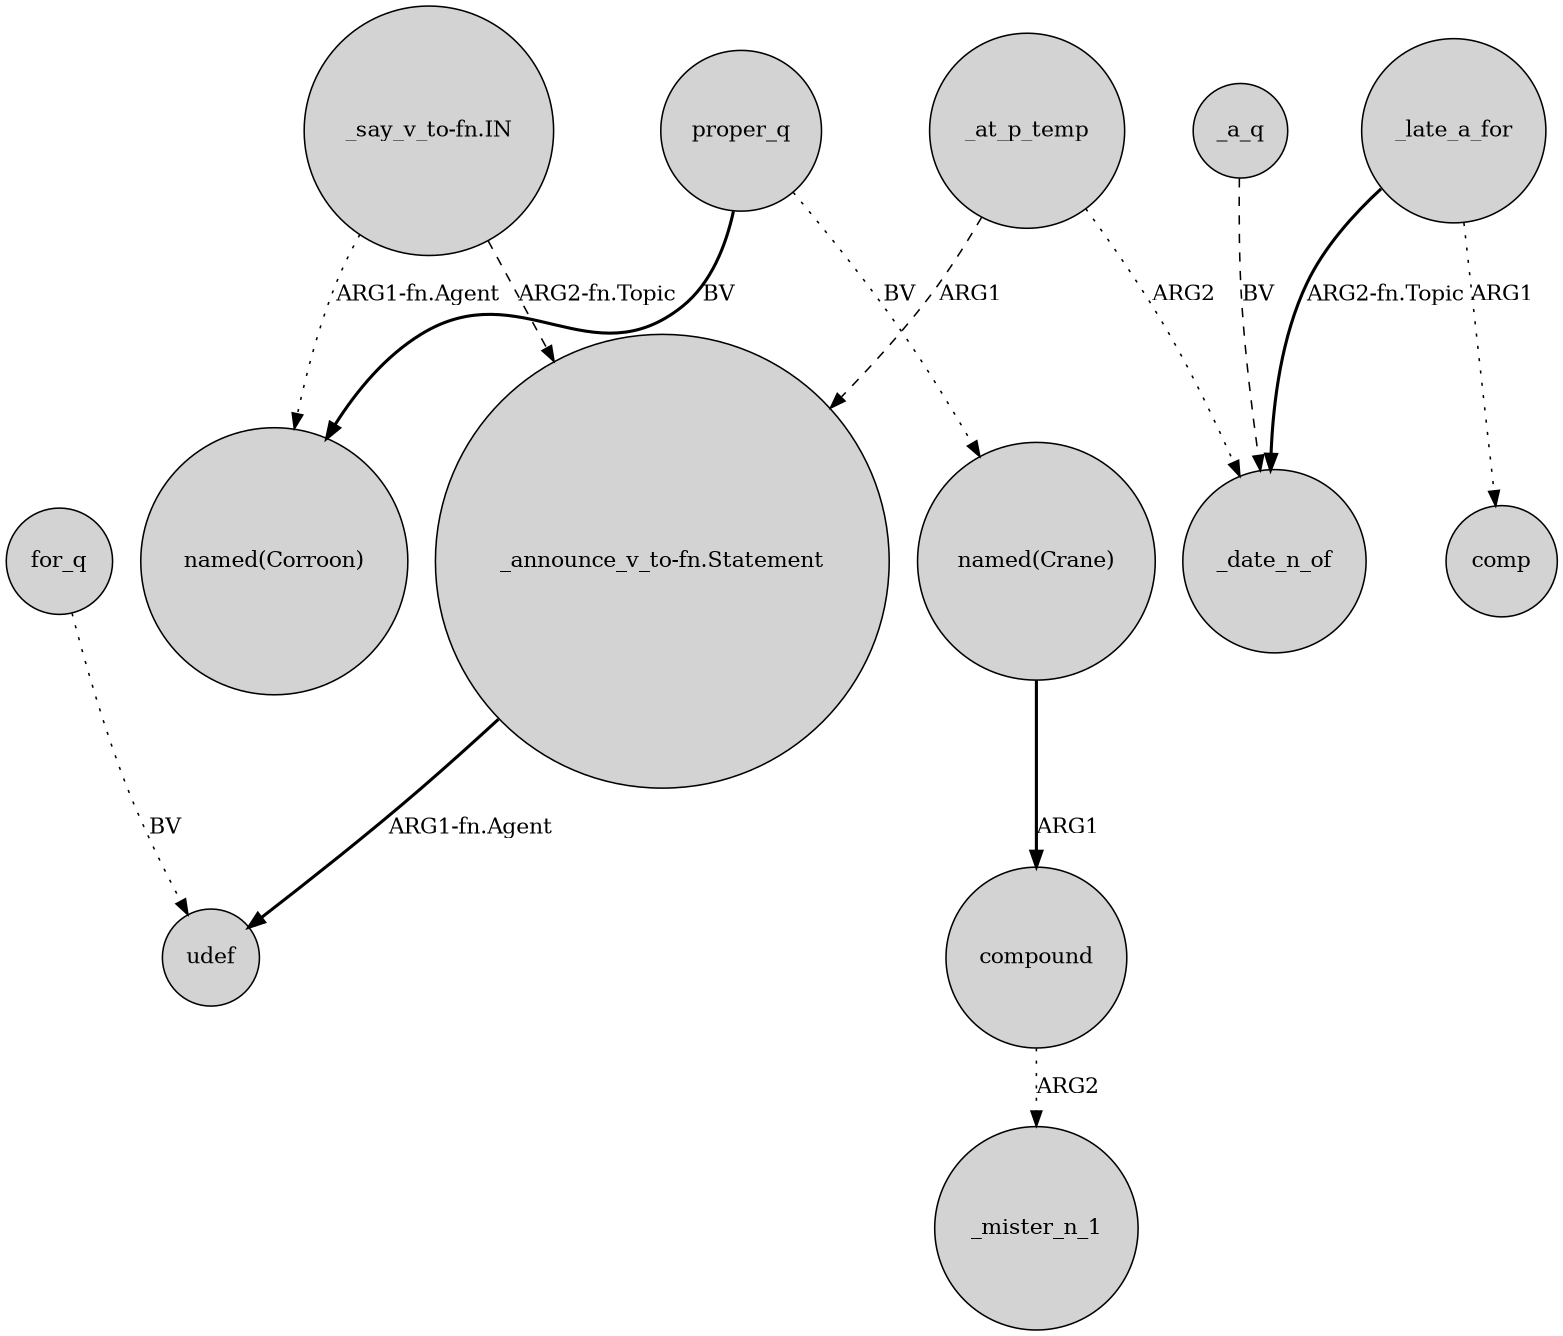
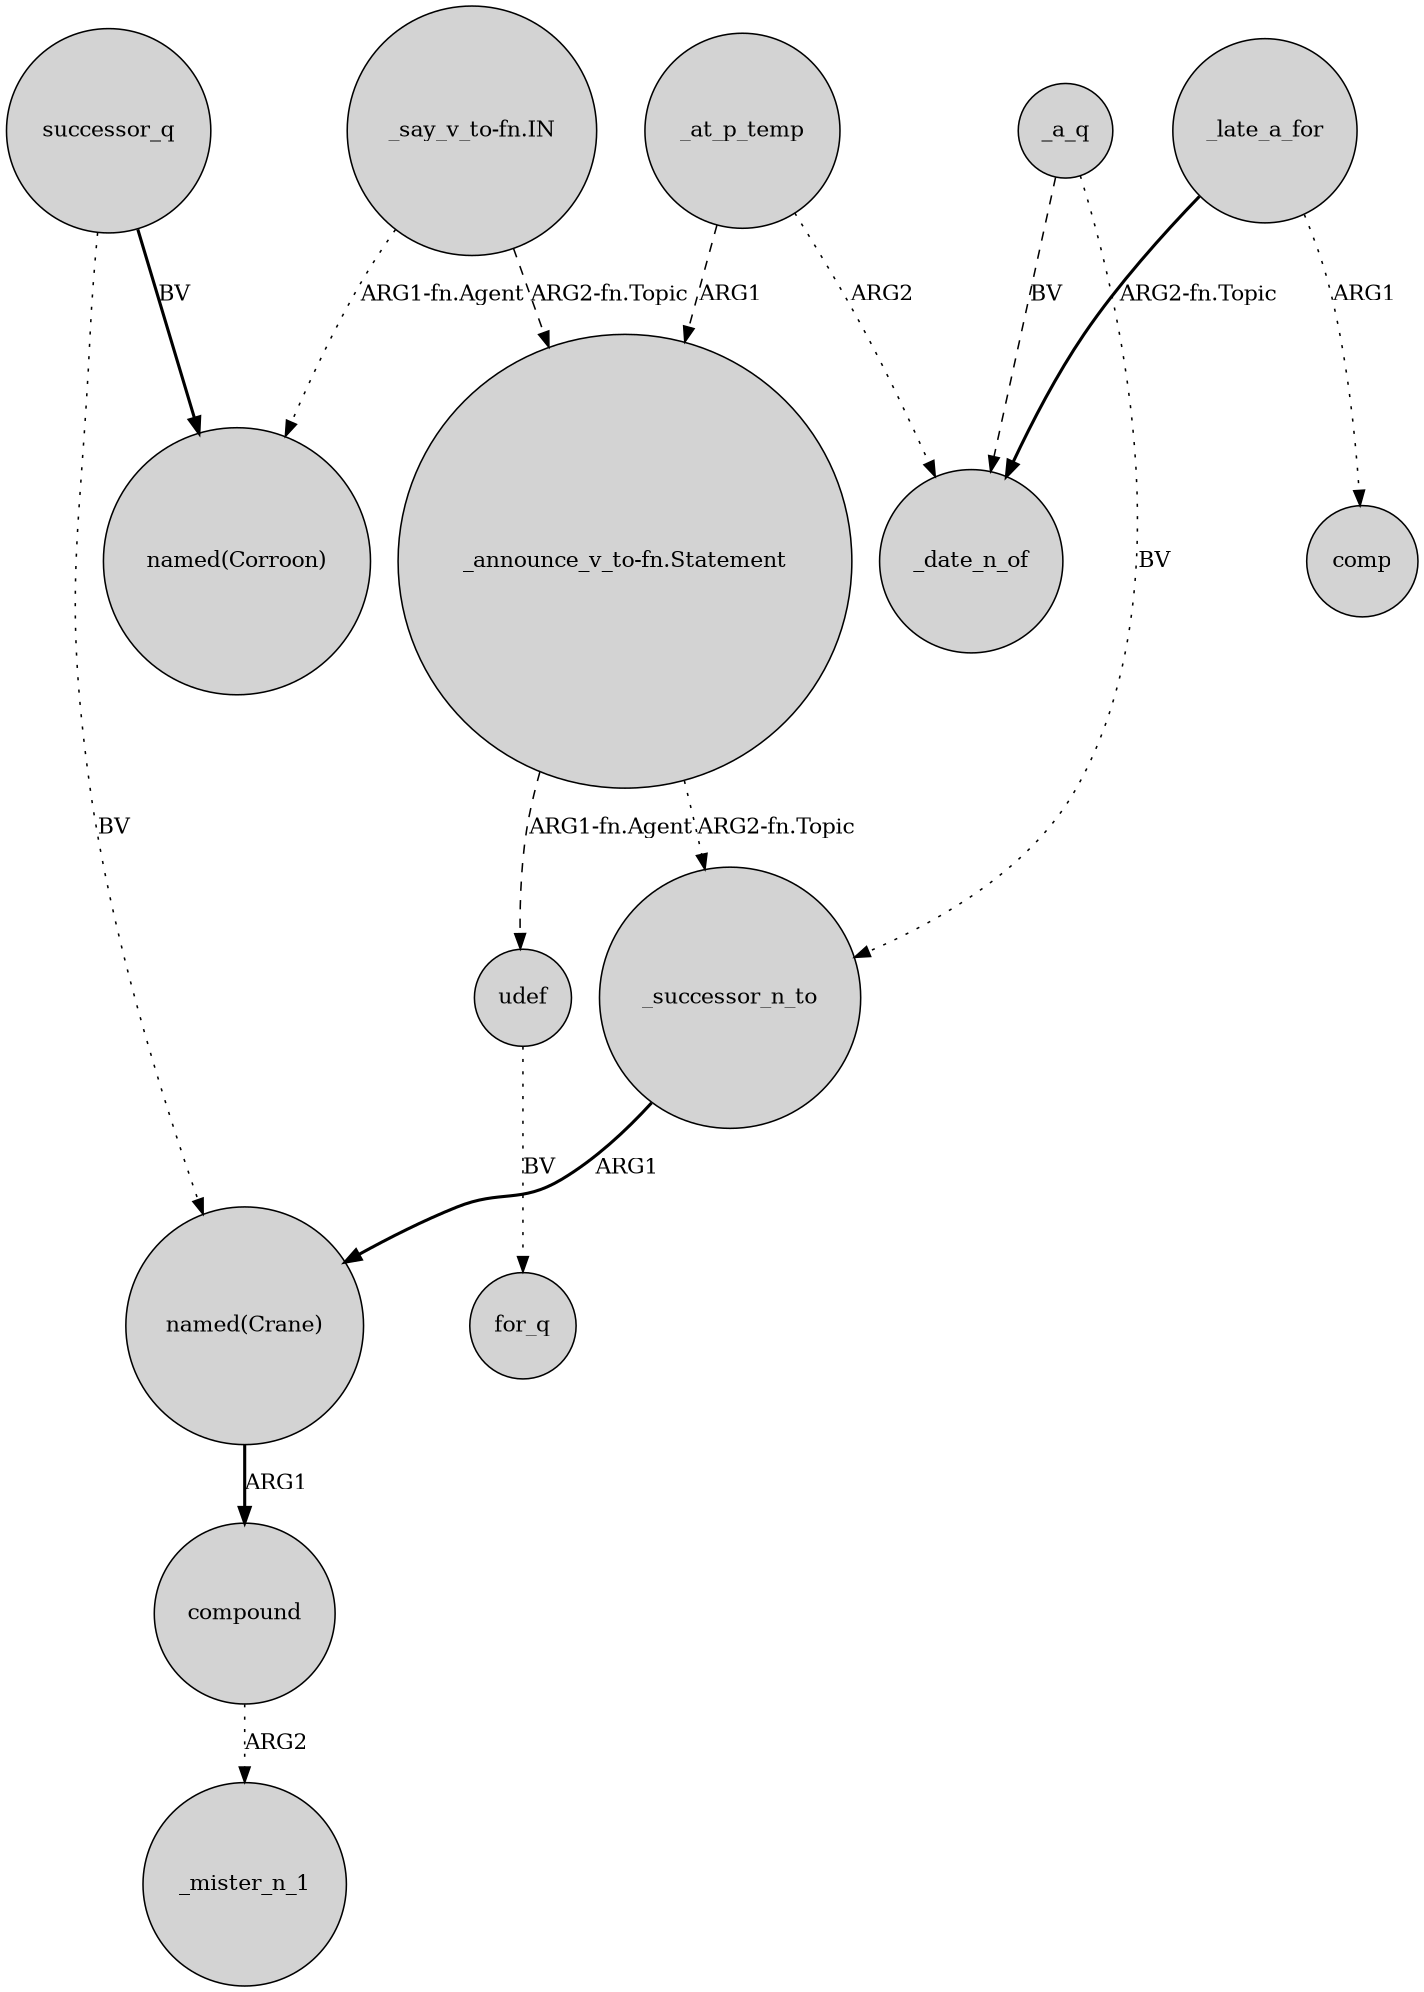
(741, 131) -> (109, 131)
(117, 761) -> (523, 1151)
(382, 821) -> (524, 852)
none -> (730, 998)
